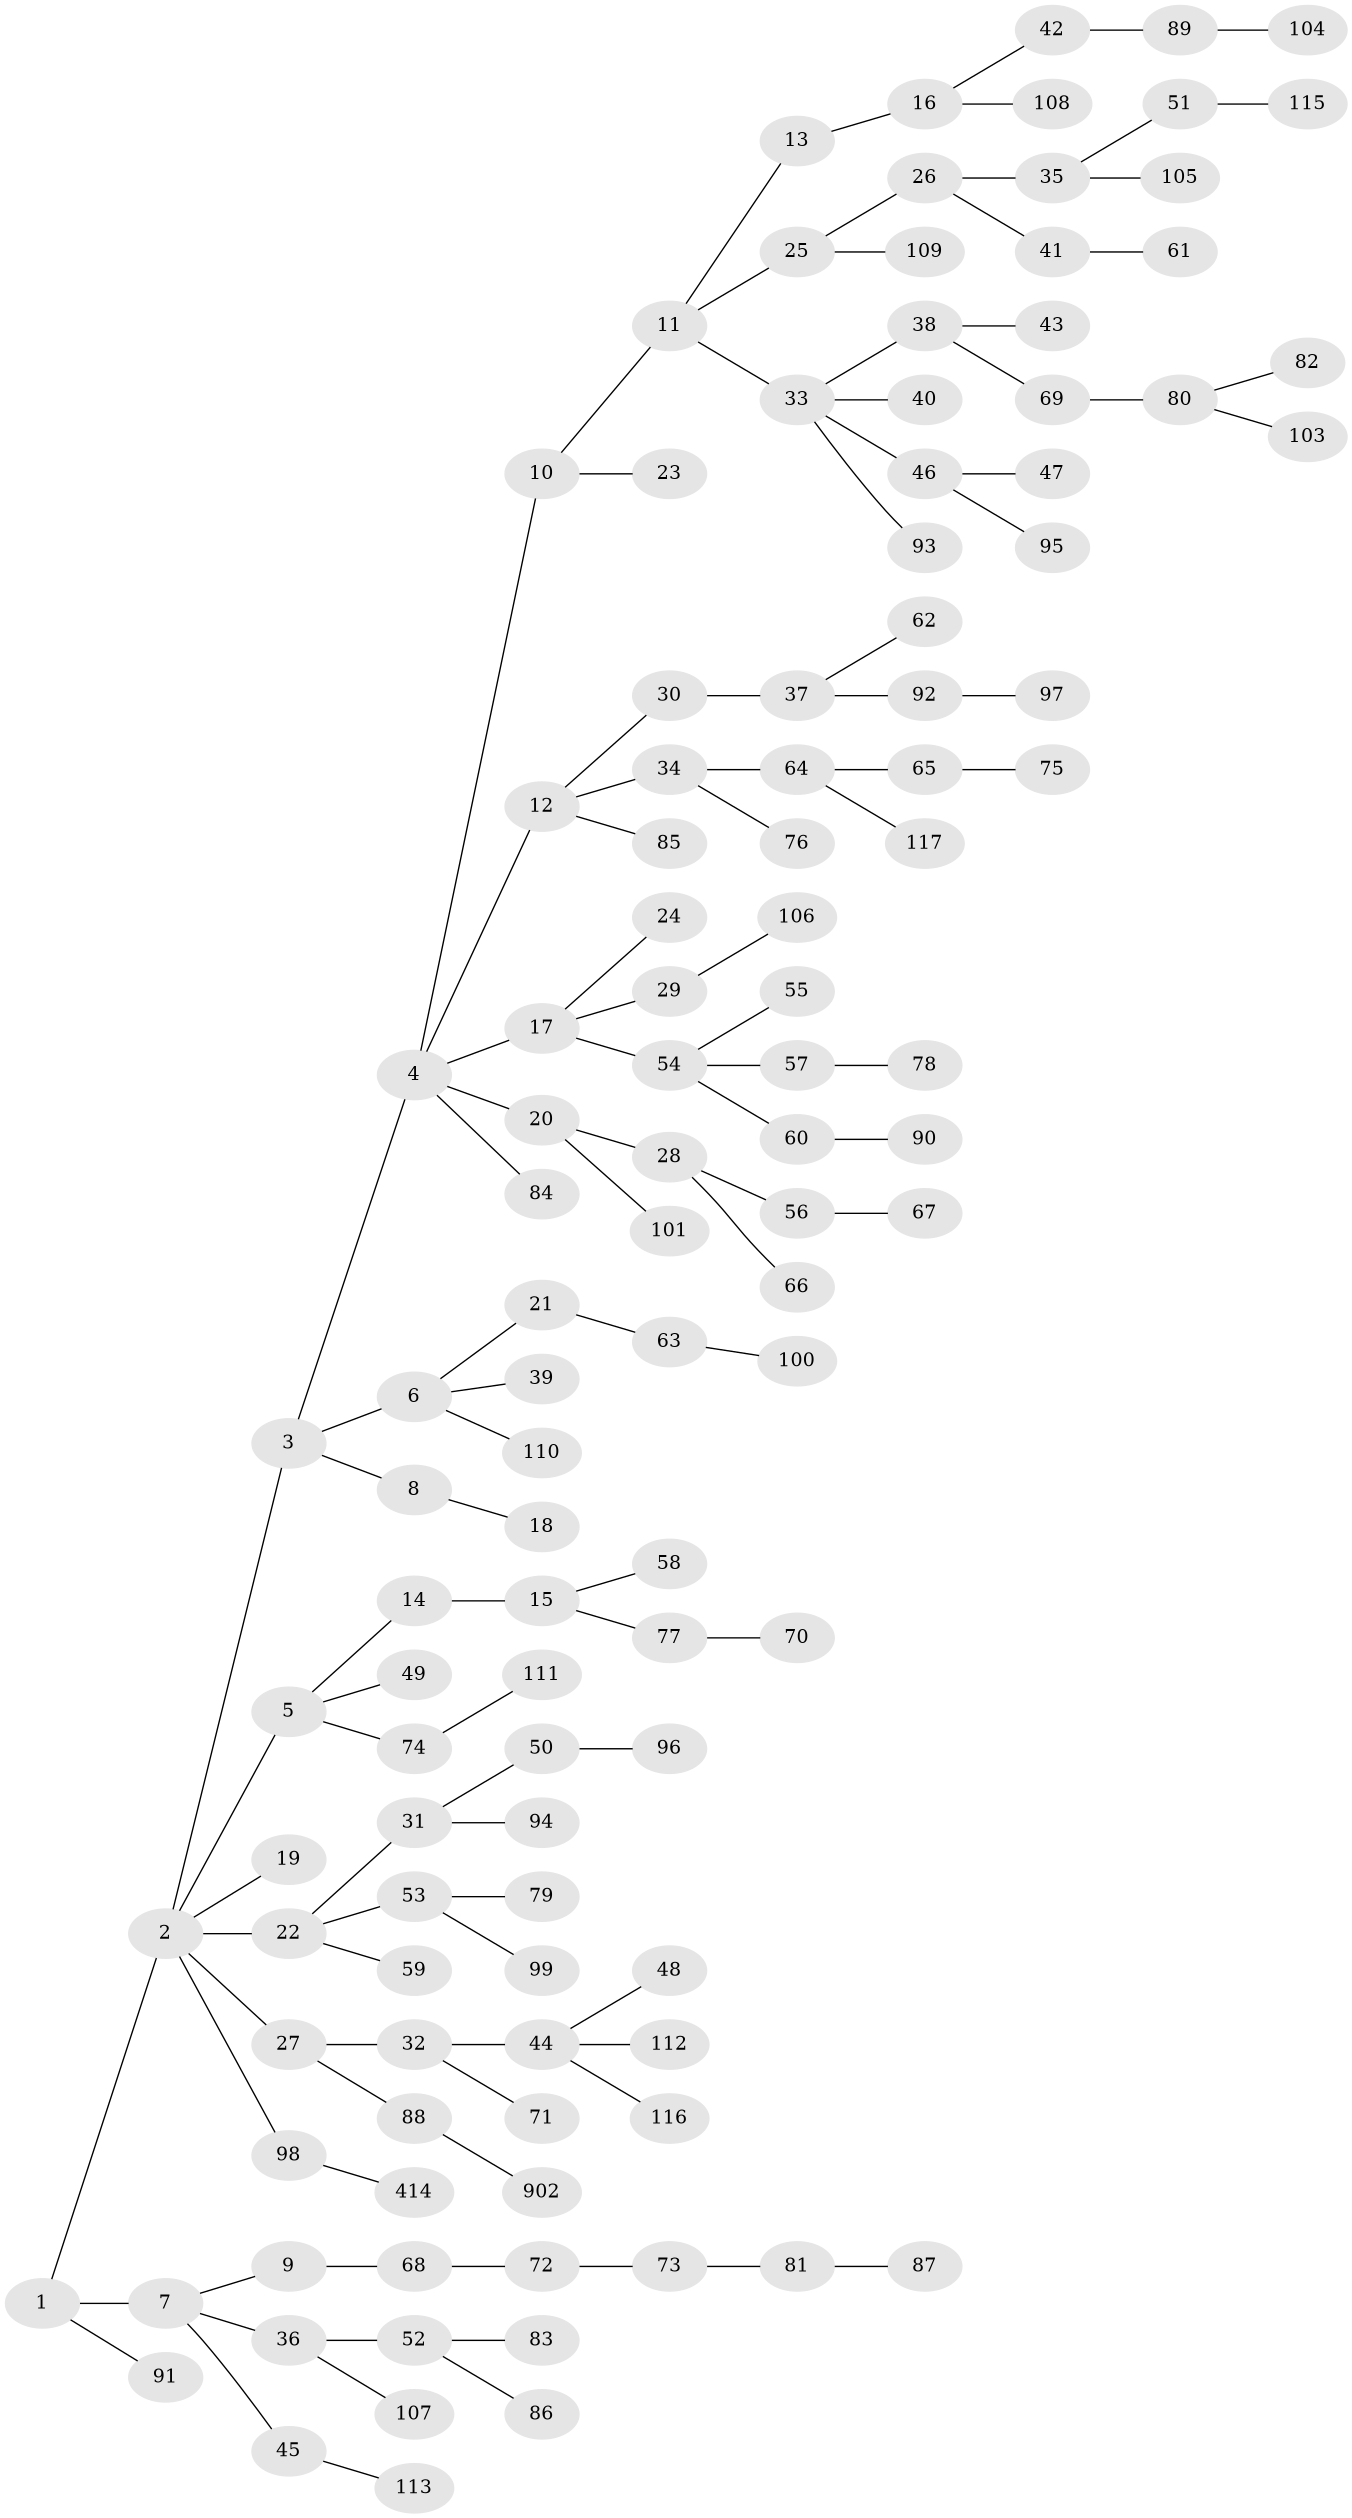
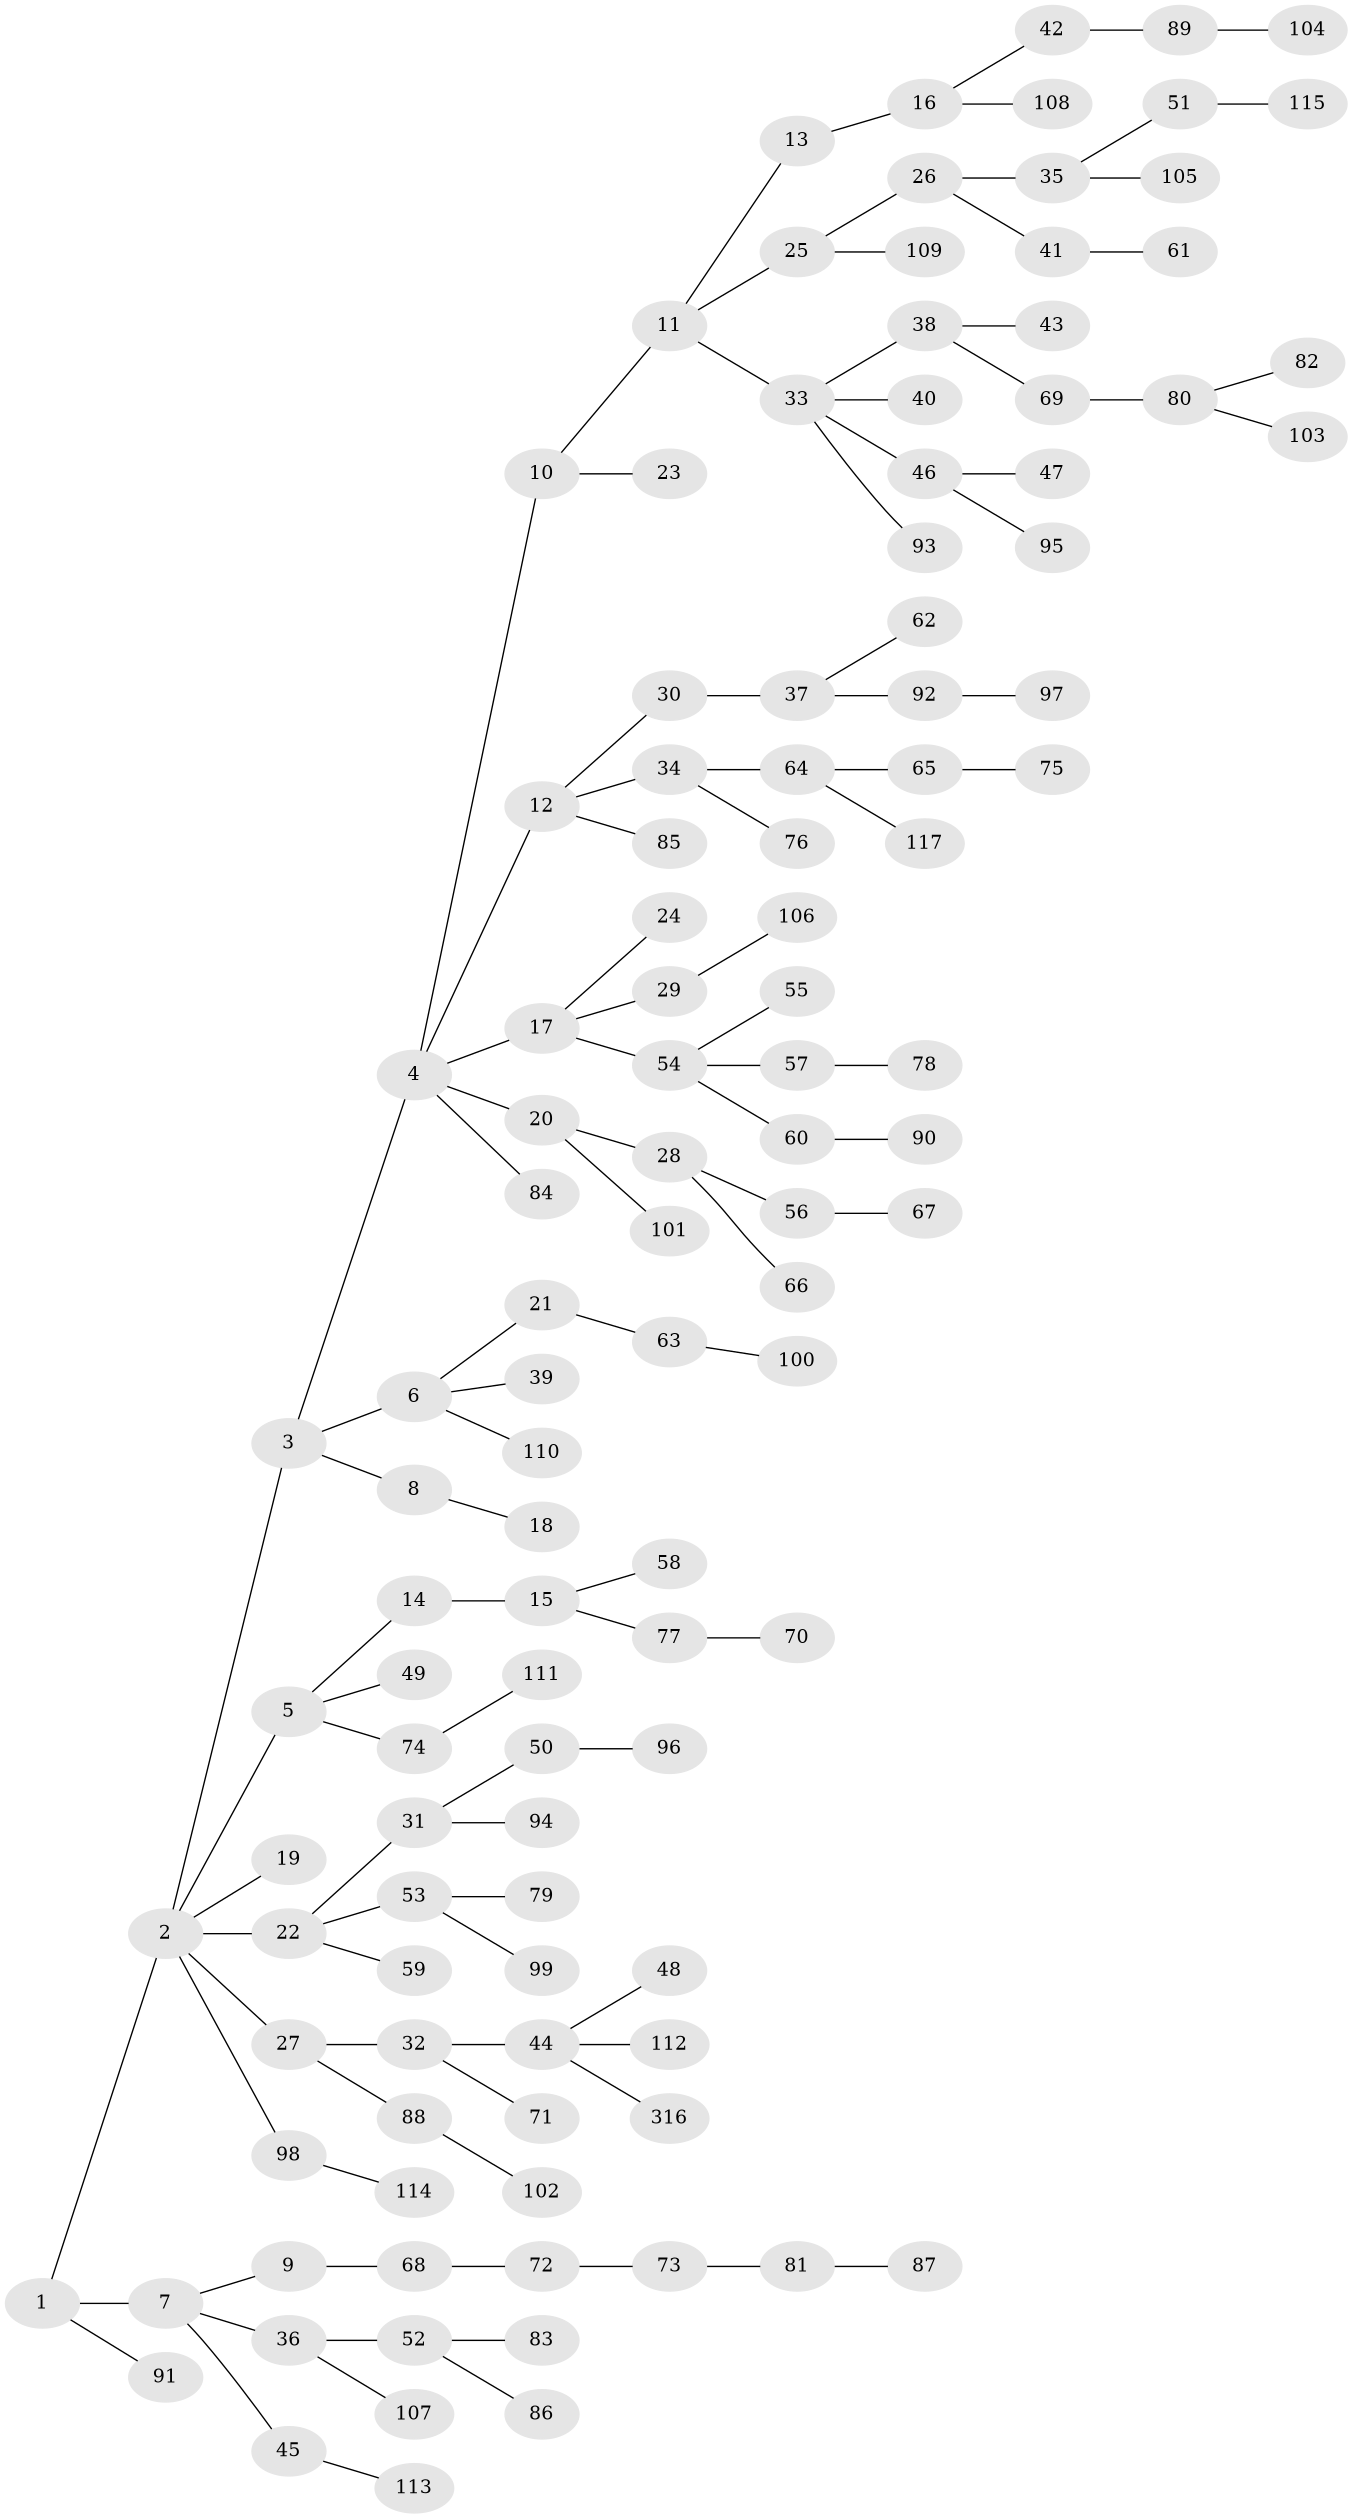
(670, 2119) -> (670, 2119)
(414, 2192) -> (414, 2192)
(542, 2192) -> (542, 2192)
